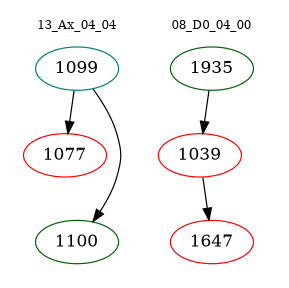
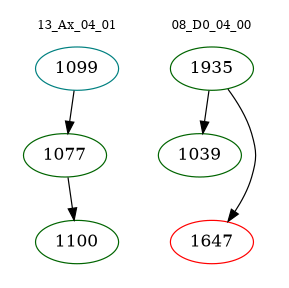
(77, 26) -> (77, 26)
(120, 149) -> (70, 193)
(65, 155) -> (65, 155)
(200, 155) -> (200, 155)
(205, 193) -> (255, 149)
